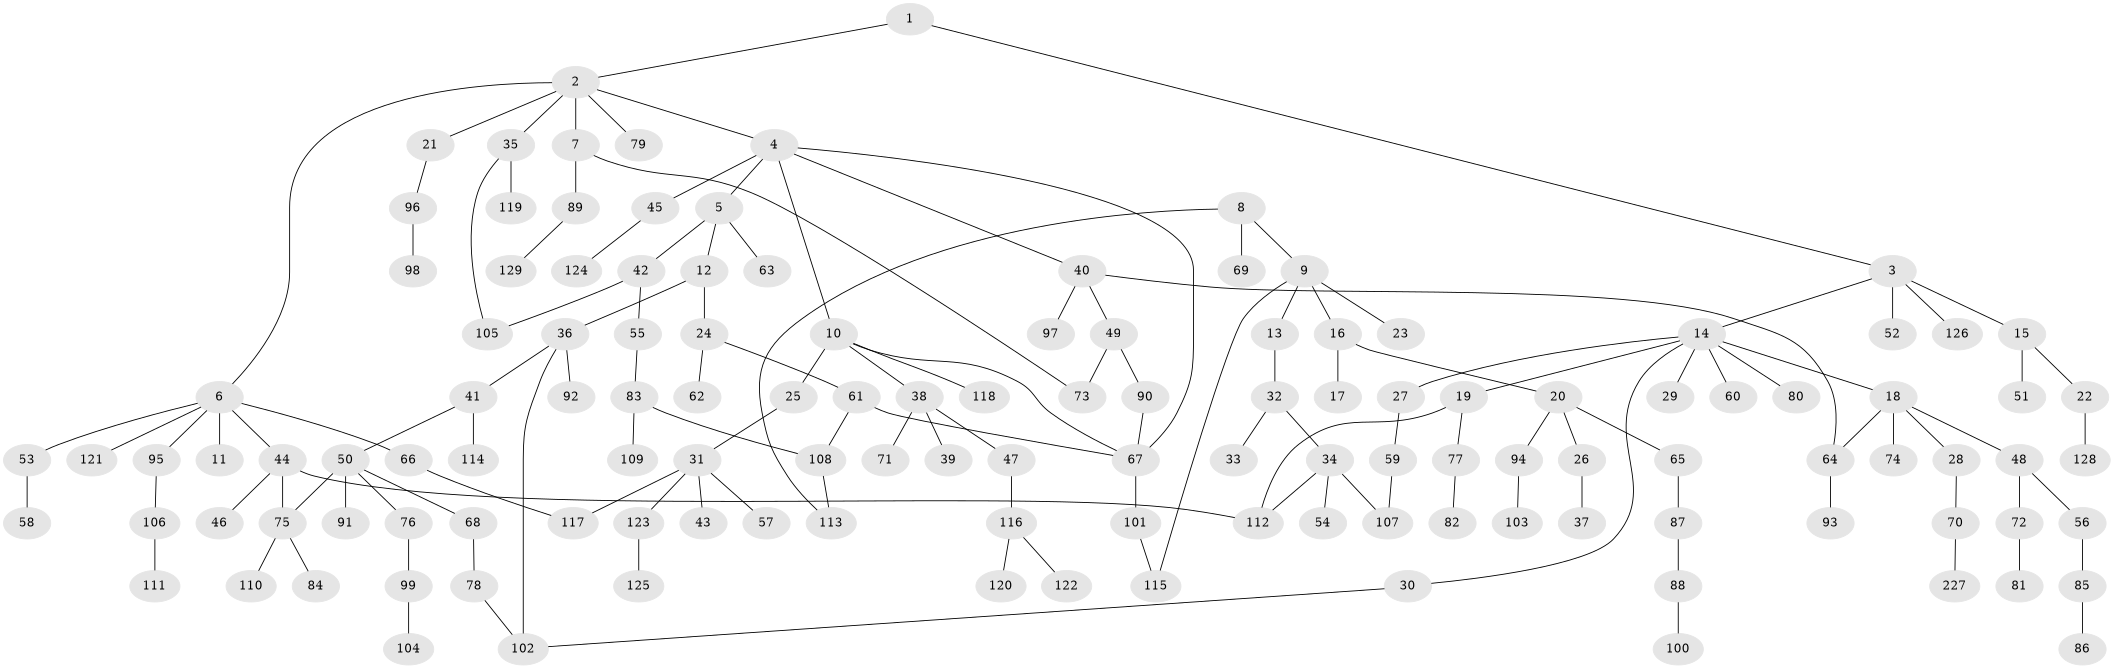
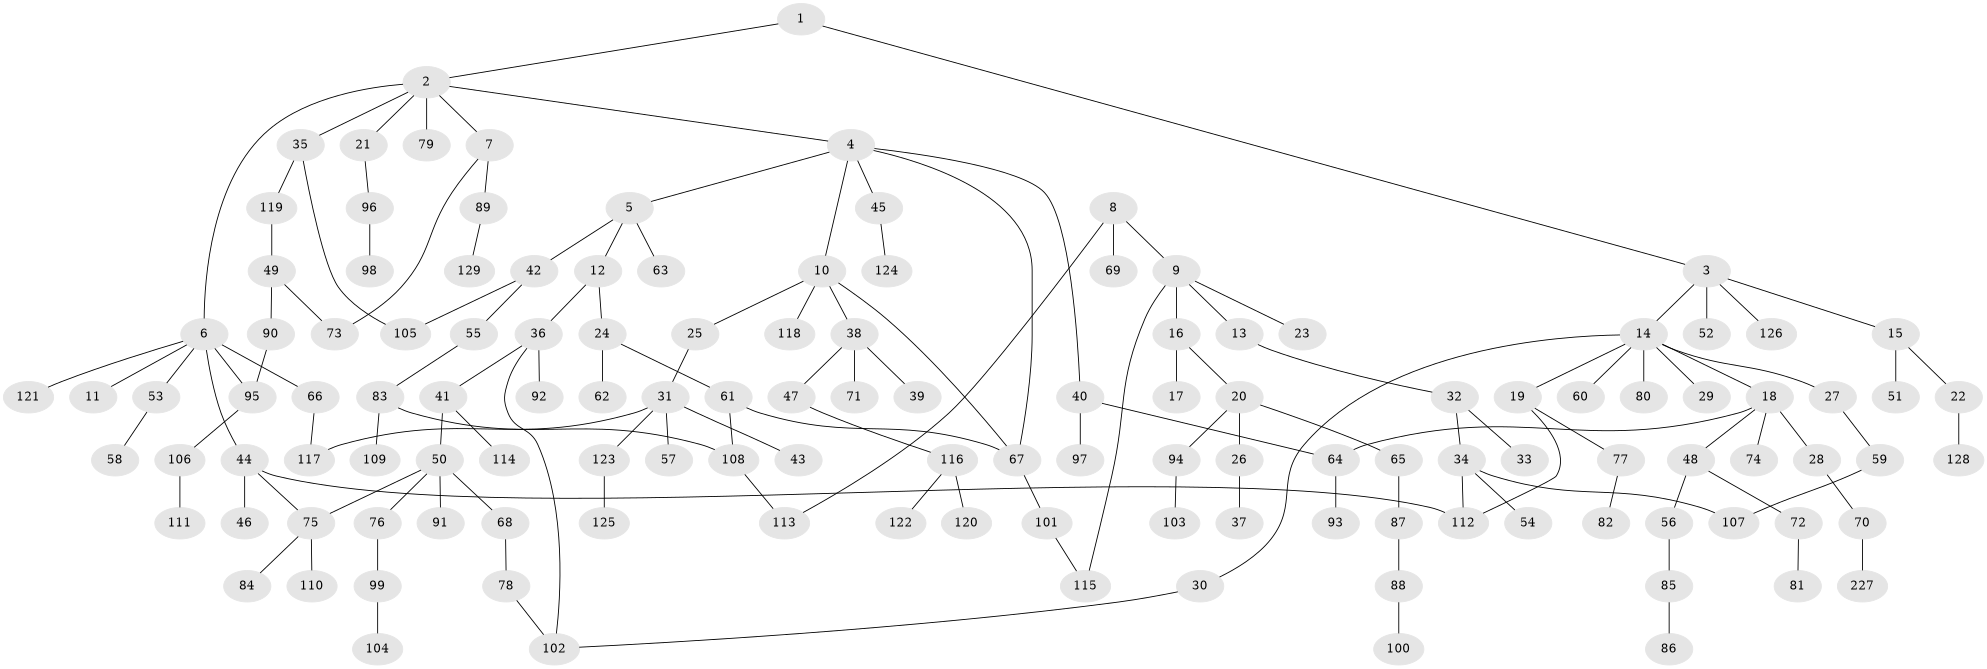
(1098, 303) -> (272, 240)
(1141, 429) -> (263, 361)
